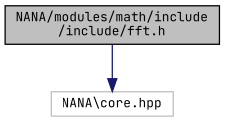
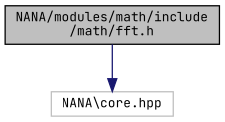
(112, 25) -> (112, 25)
